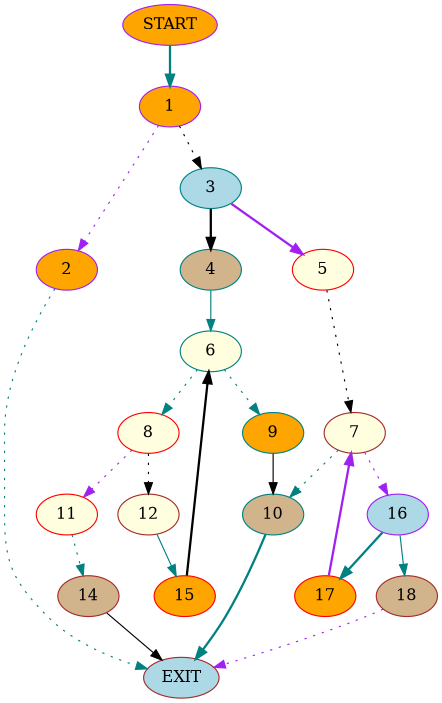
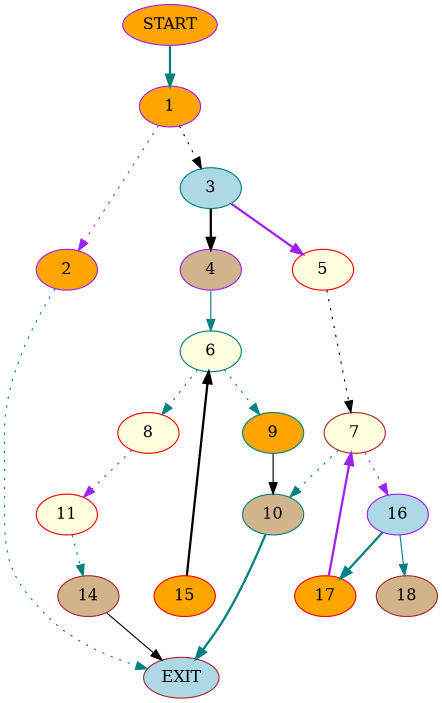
(211, 270) -> (211, 270)
(148, 515) -> none
(305, 639) -> none
